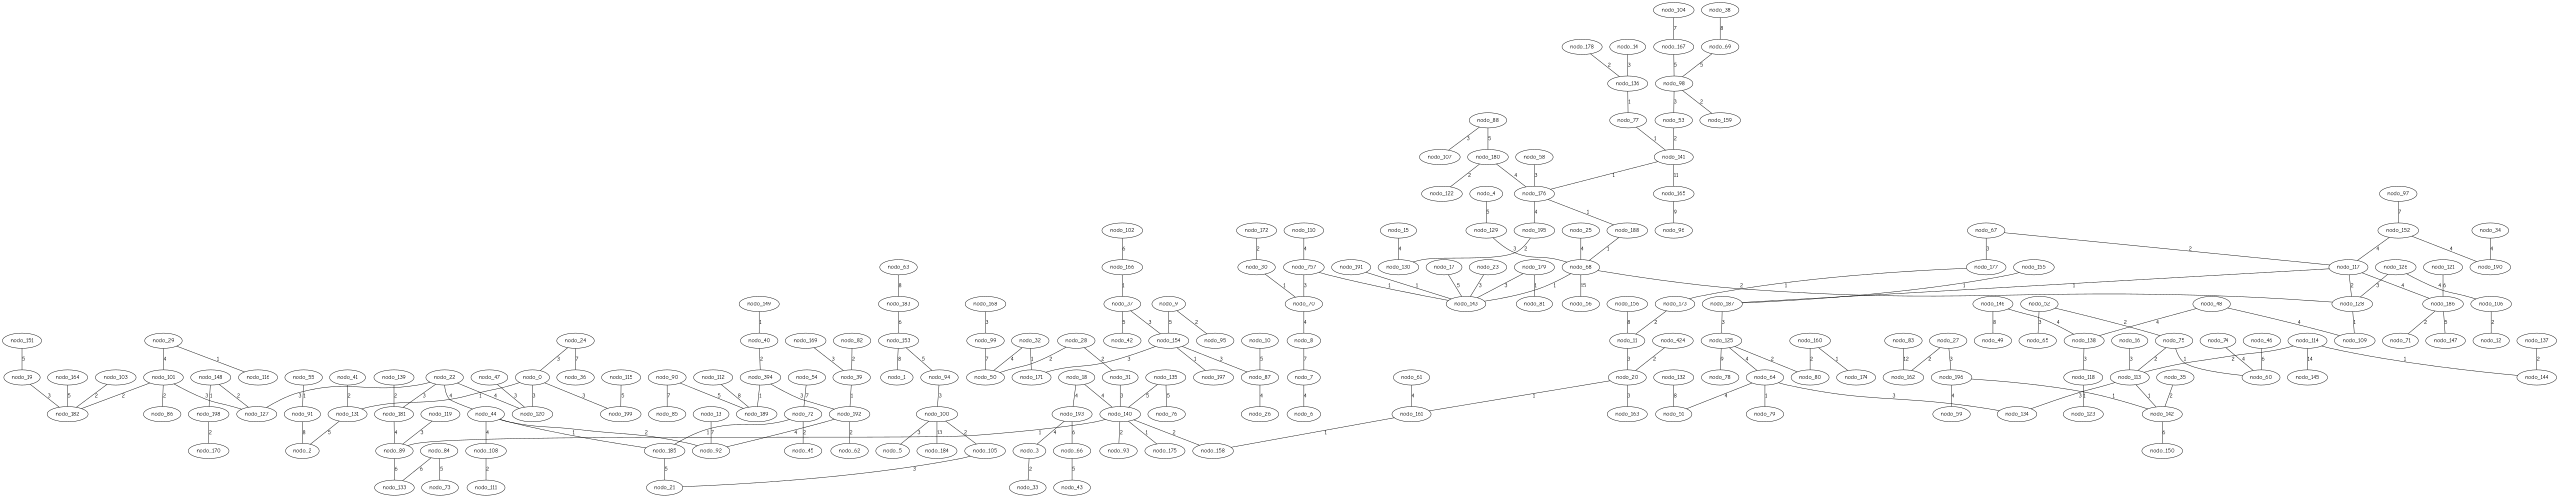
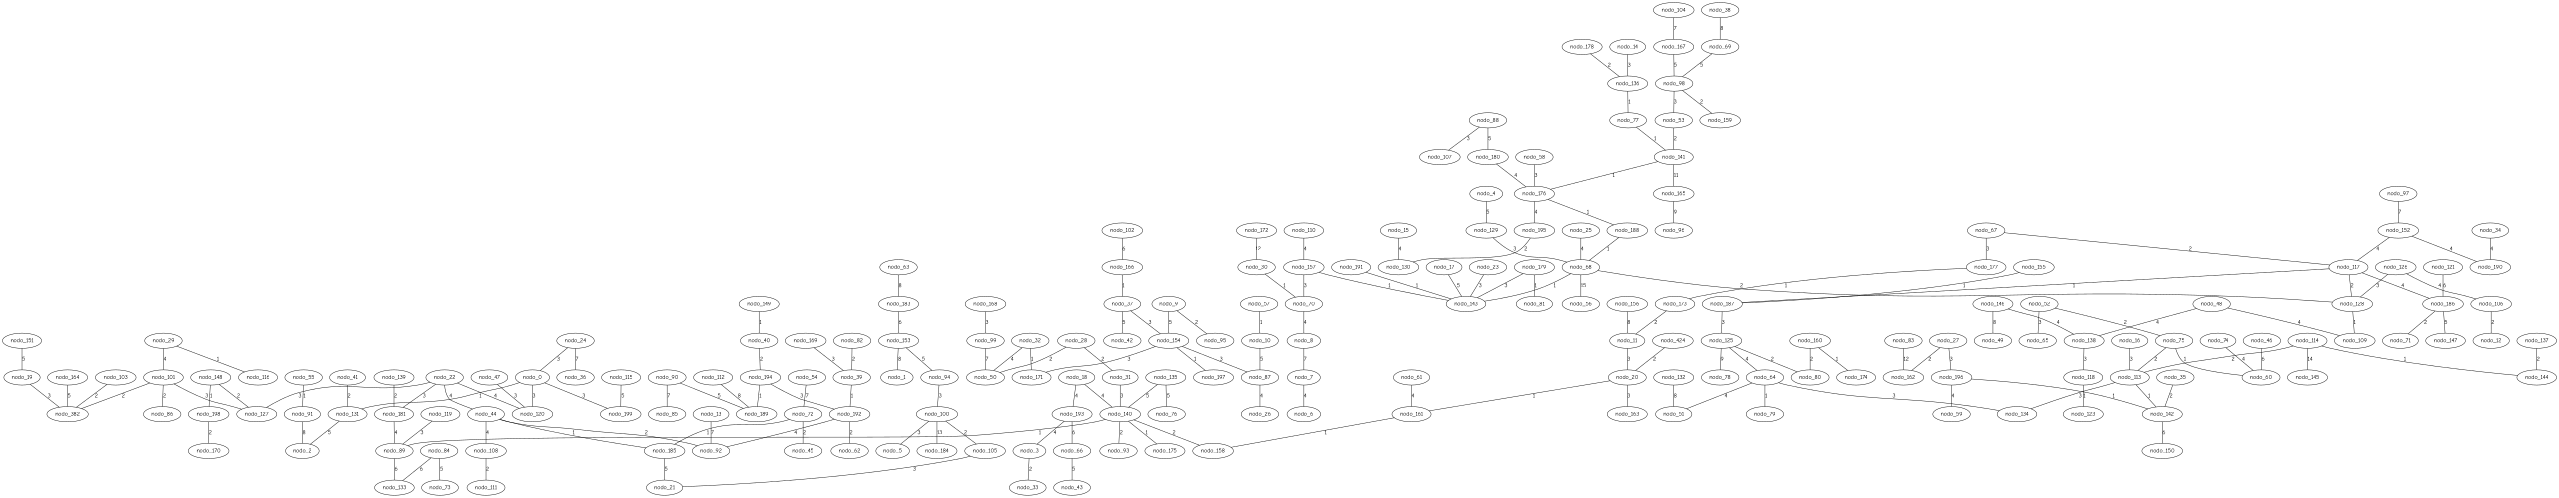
(1442, 194) -> none
(1258, 249) -> (1258, 249)
(1304, 267) -> (1304, 267)
none -> (1259, 304)
(760, 377) -> (760, 377)
(68, 414) -> (68, 414)
